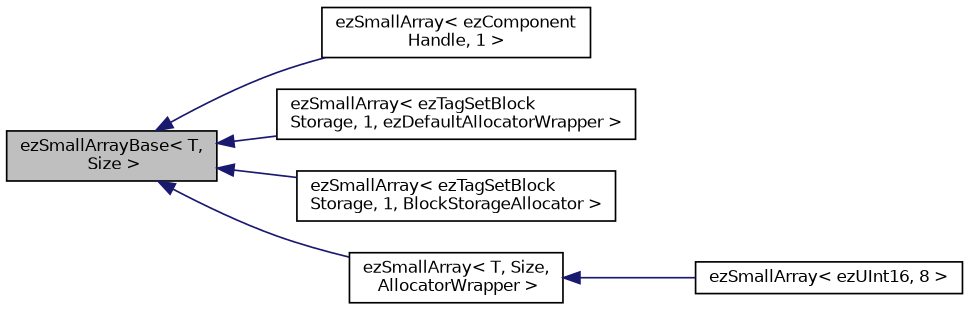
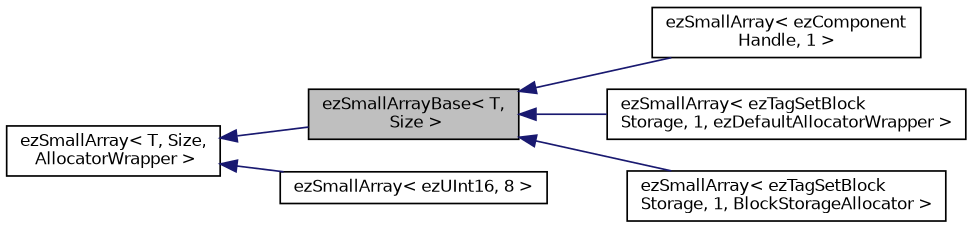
(259, 229) -> (273, 131)
